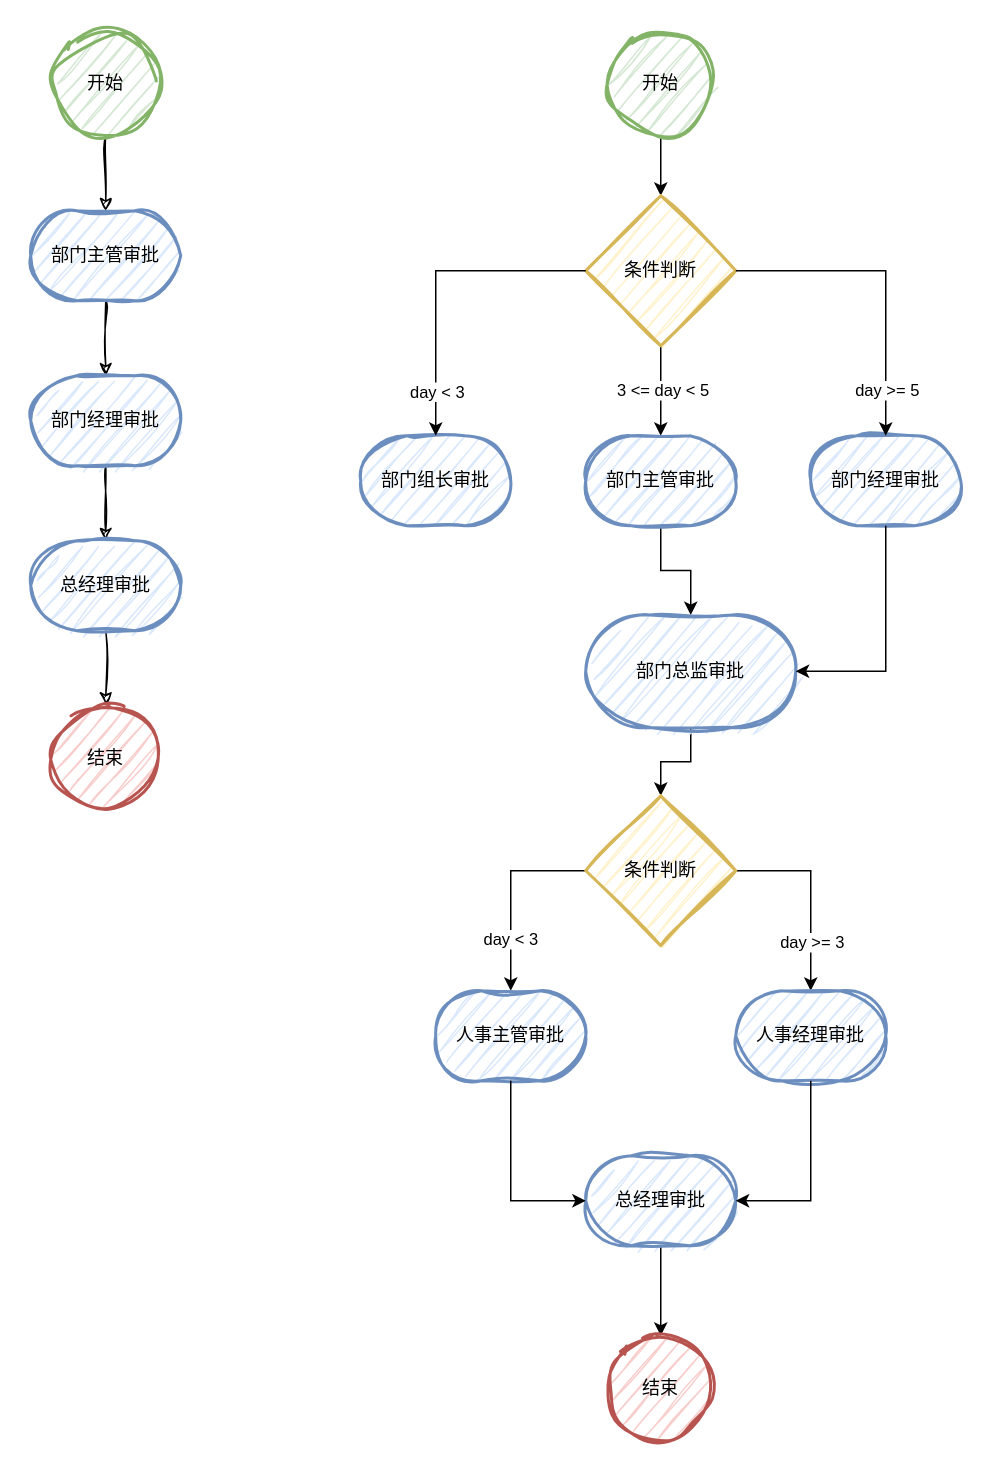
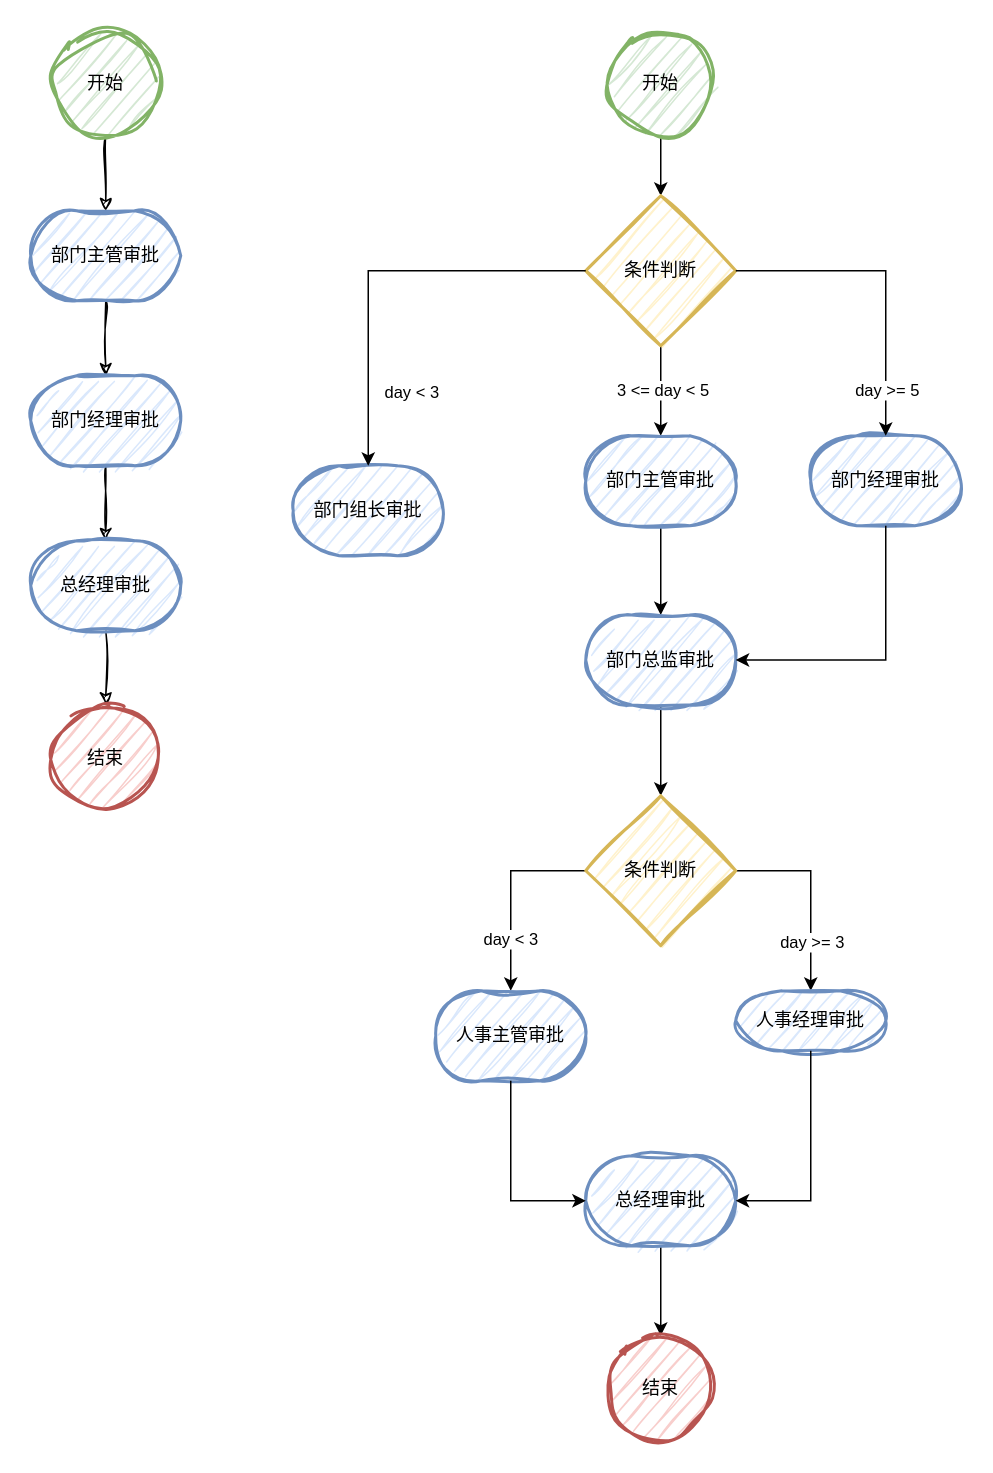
(436, 481) -> (368, 511)
(691, 671) -> (661, 660)
(811, 1036) -> (811, 1021)
